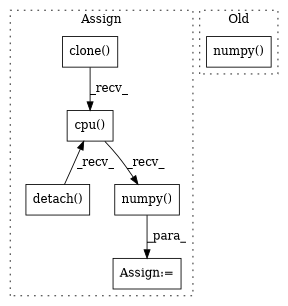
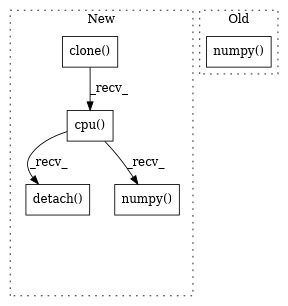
(102, 20) -> (102, 20)
(72, 167) -> (37, 148)
(147, 274) -> none
